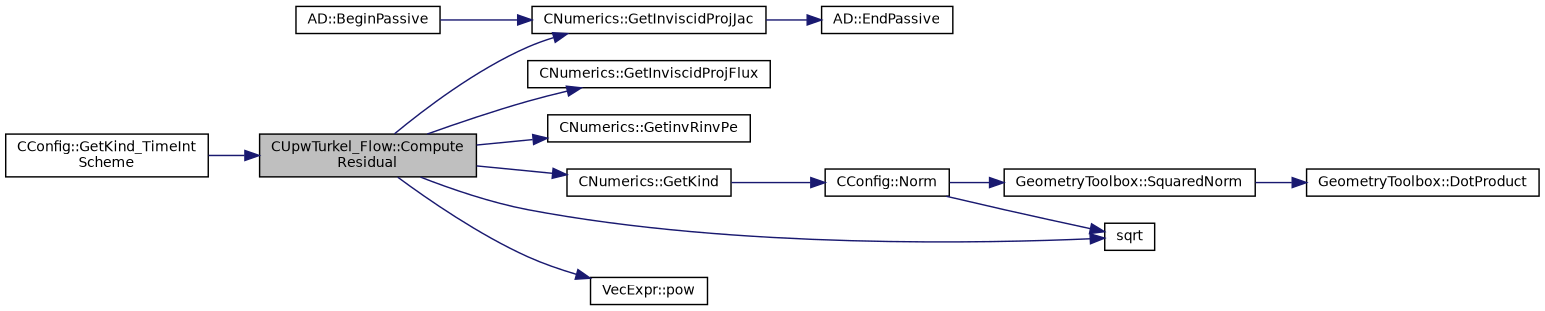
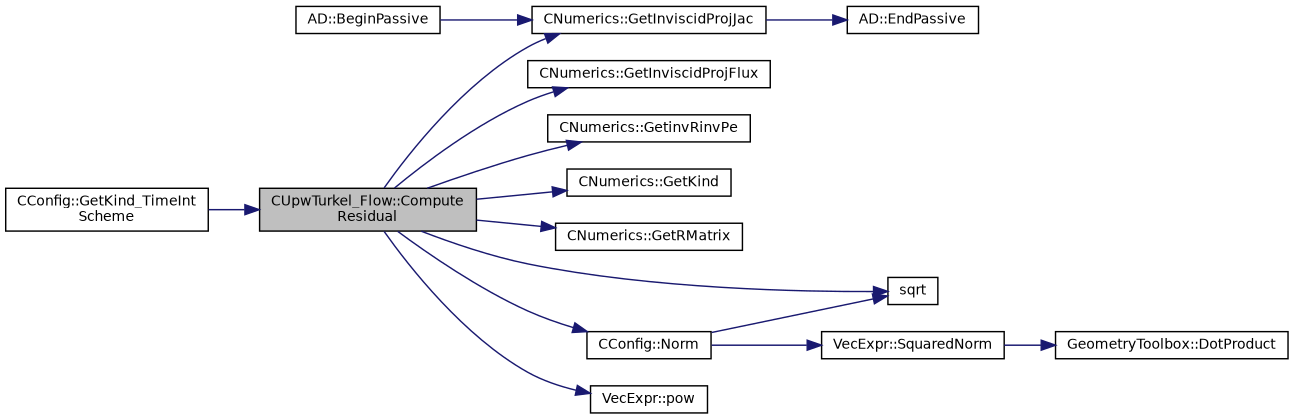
(771, 183) -> (482, 287)
(1130, 183) -> (913, 345)
none -> (649, 237)
